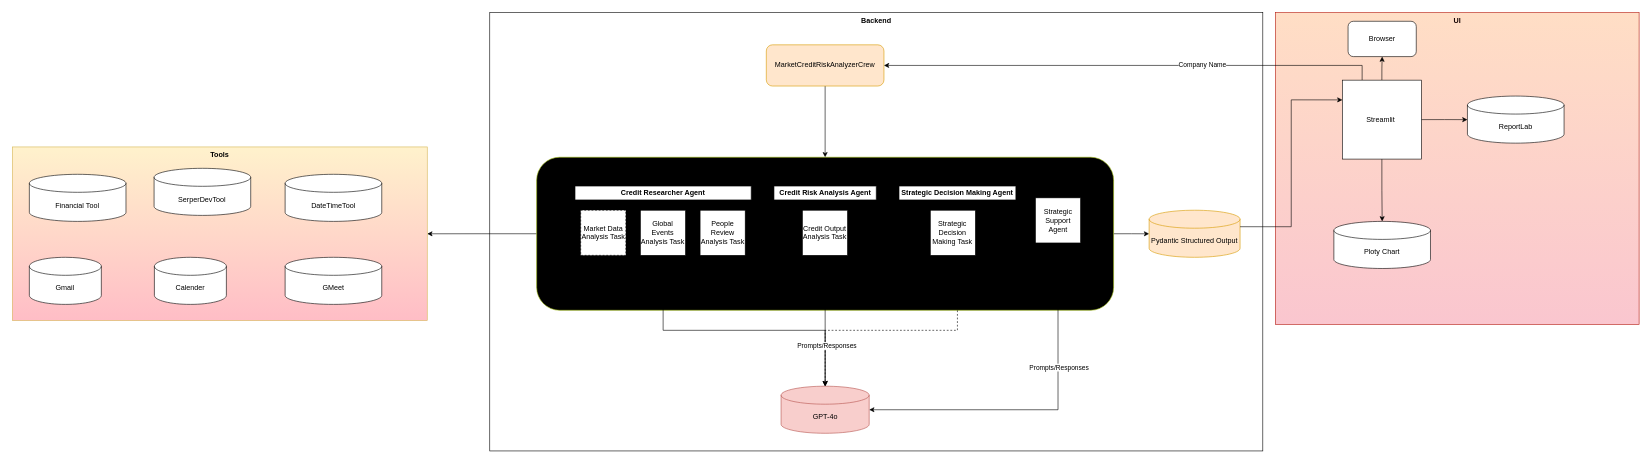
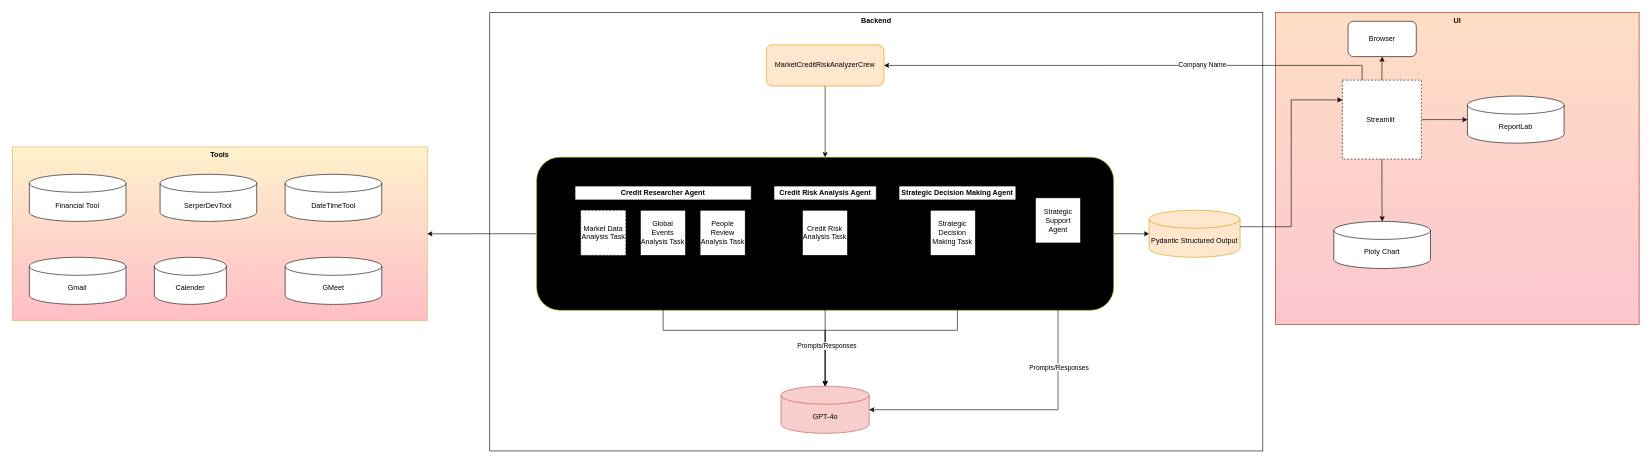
(1382, 119) -> (1382, 119)
(202, 192) -> (208, 198)
(825, 233) -> (825, 233)
(65, 281) -> (78, 281)
(903, 330) -> (903, 330)
